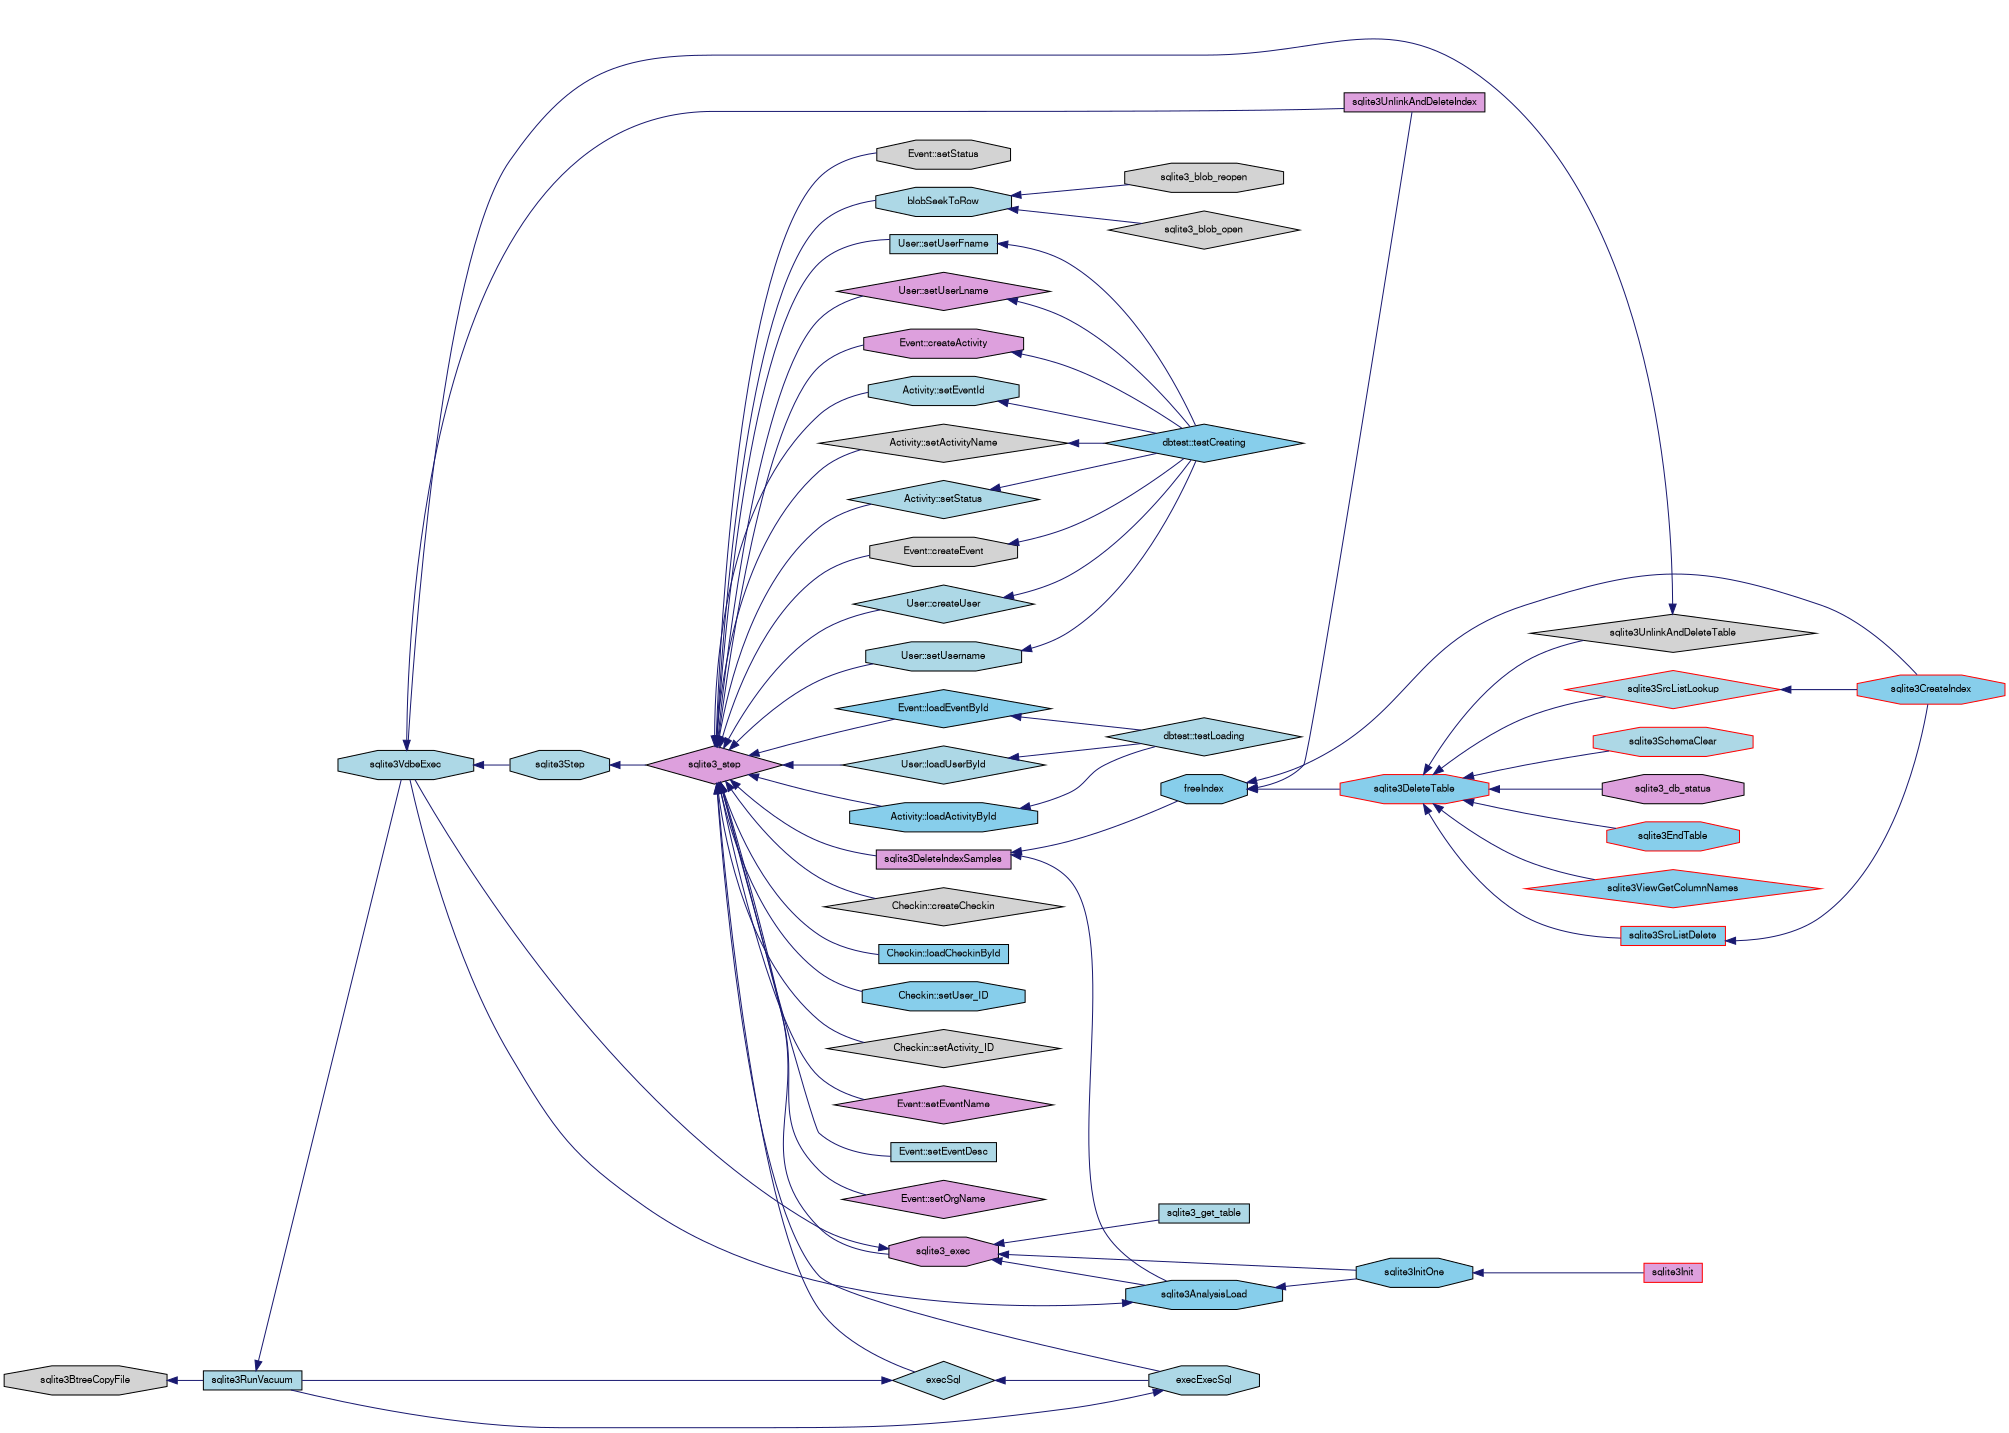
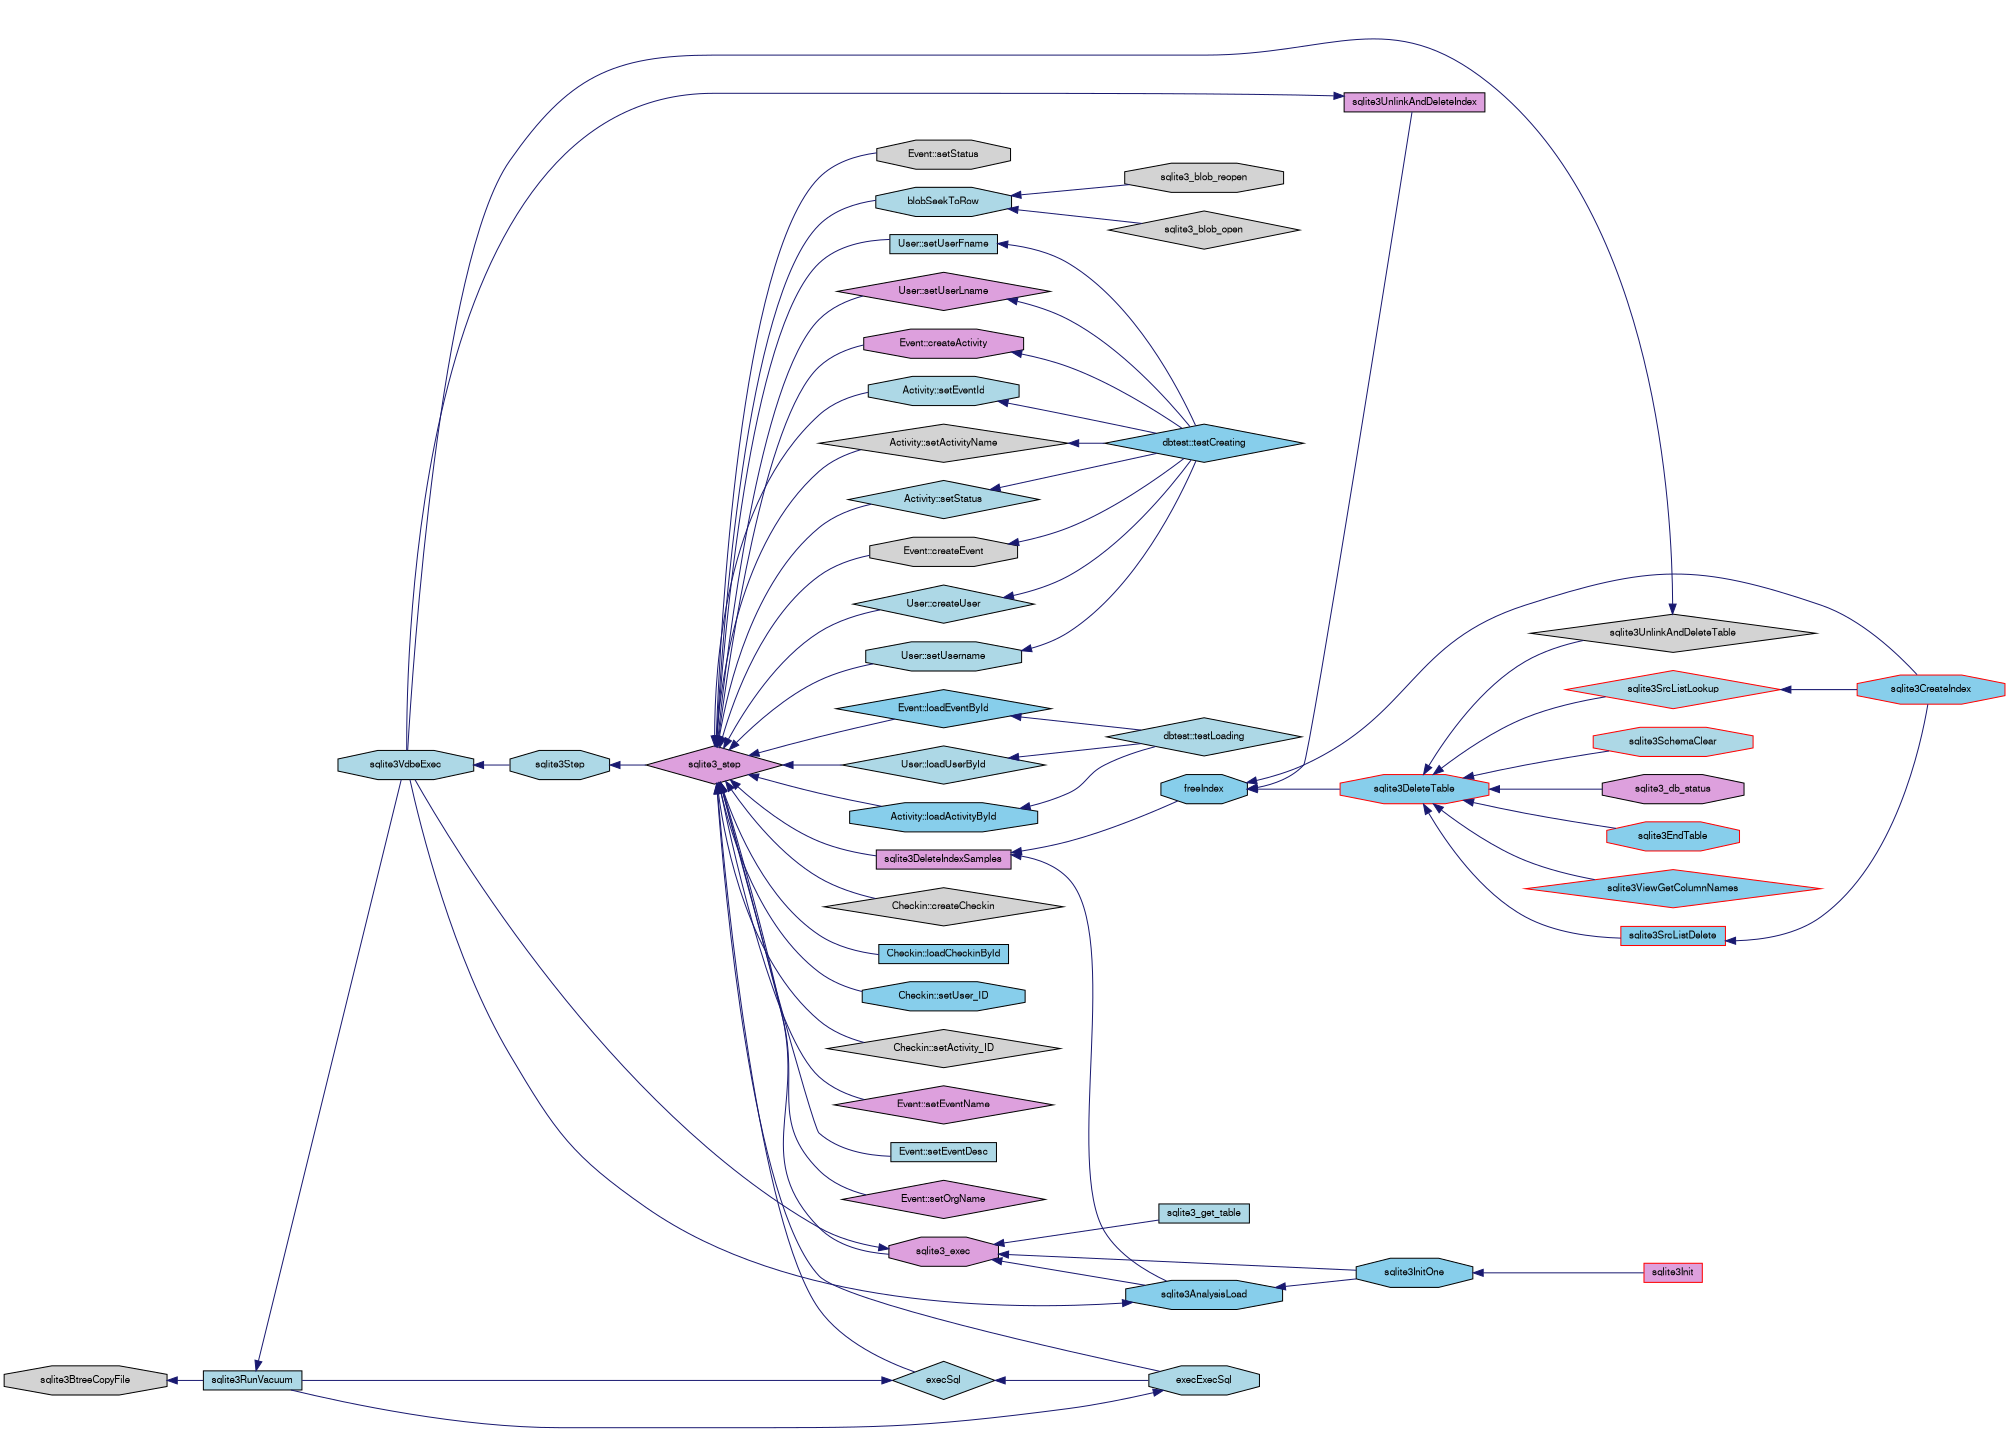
(648, 127) -> (630, 114)
